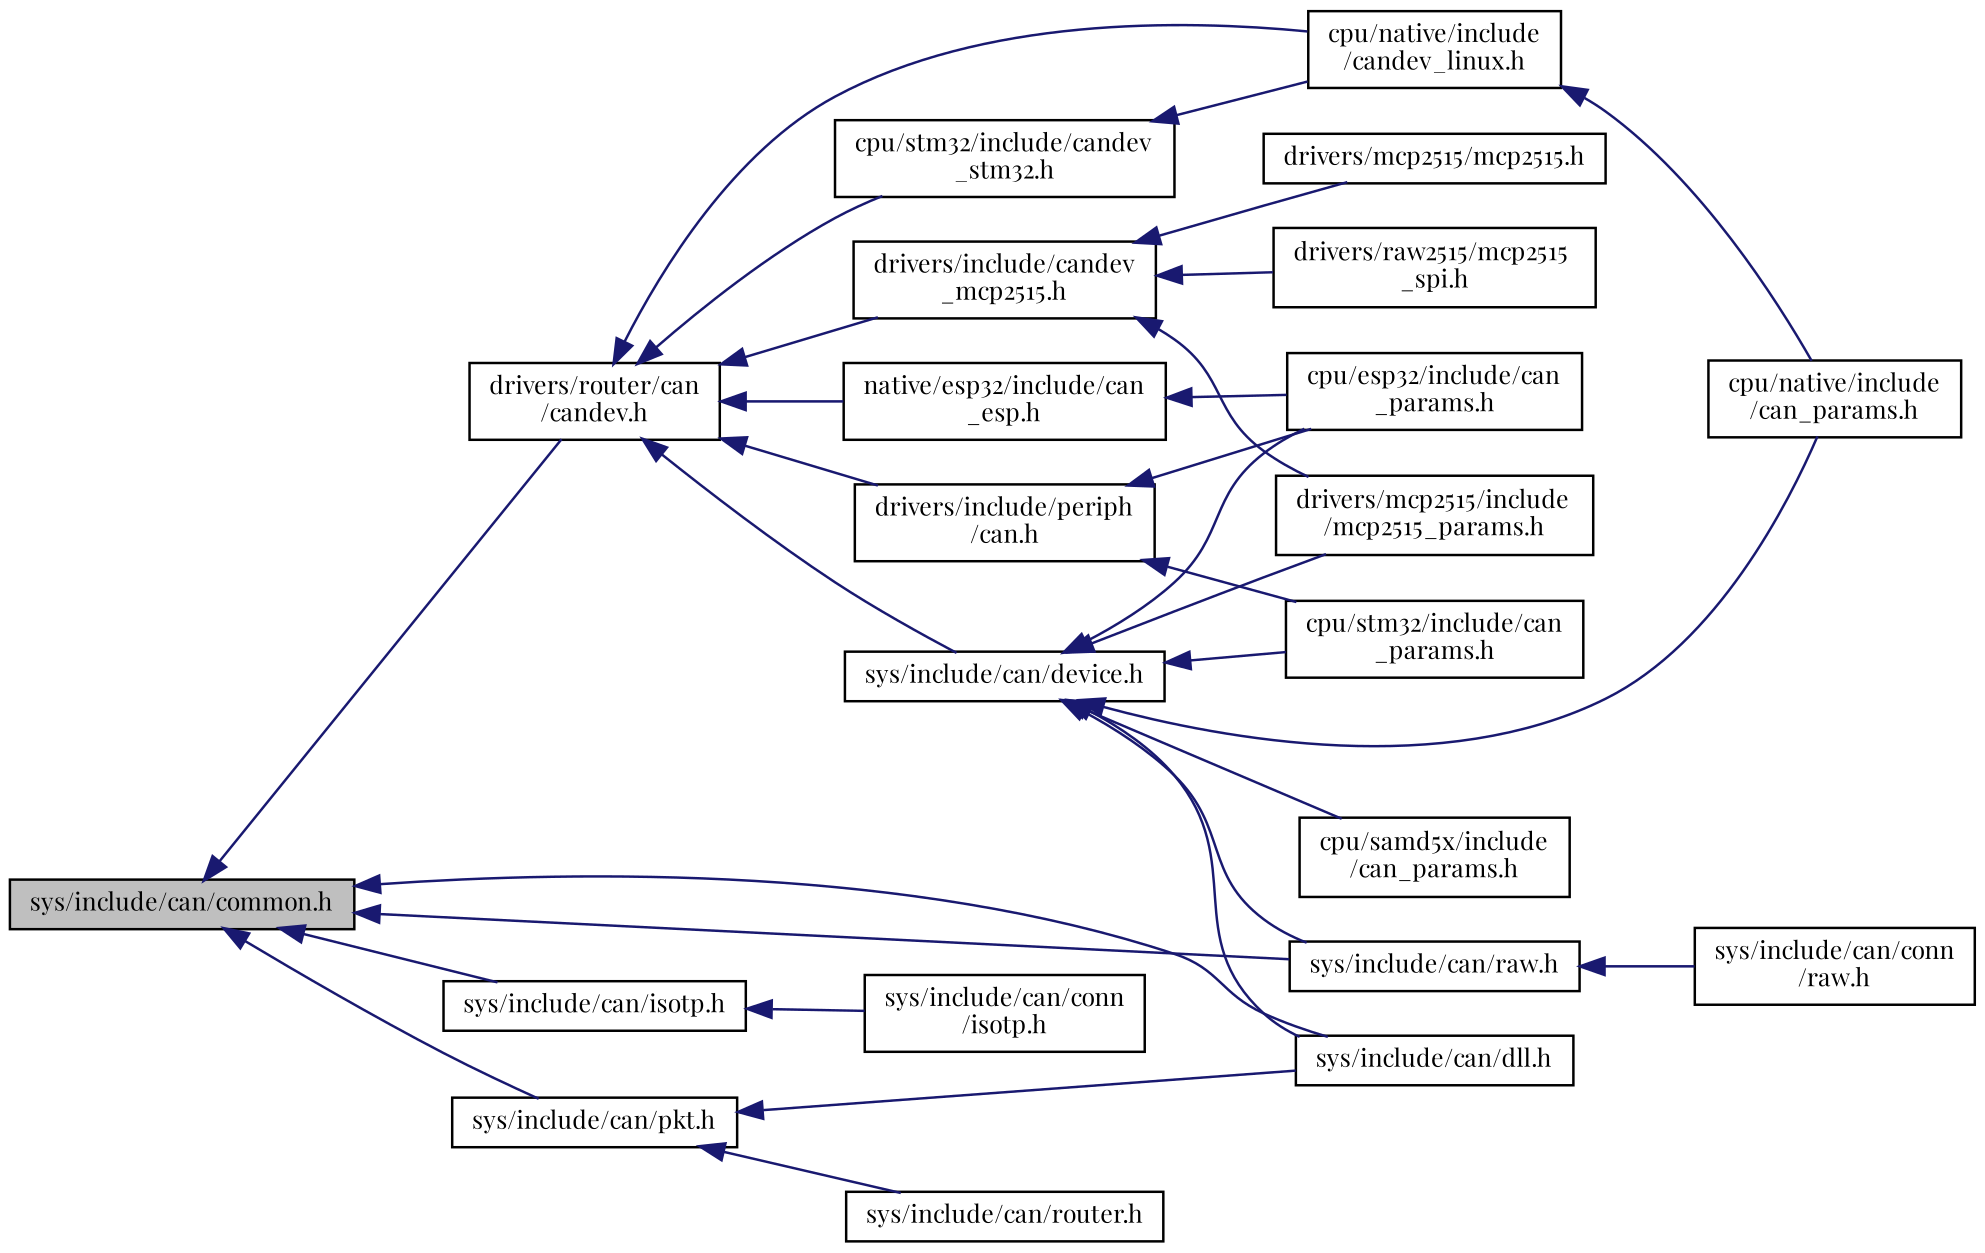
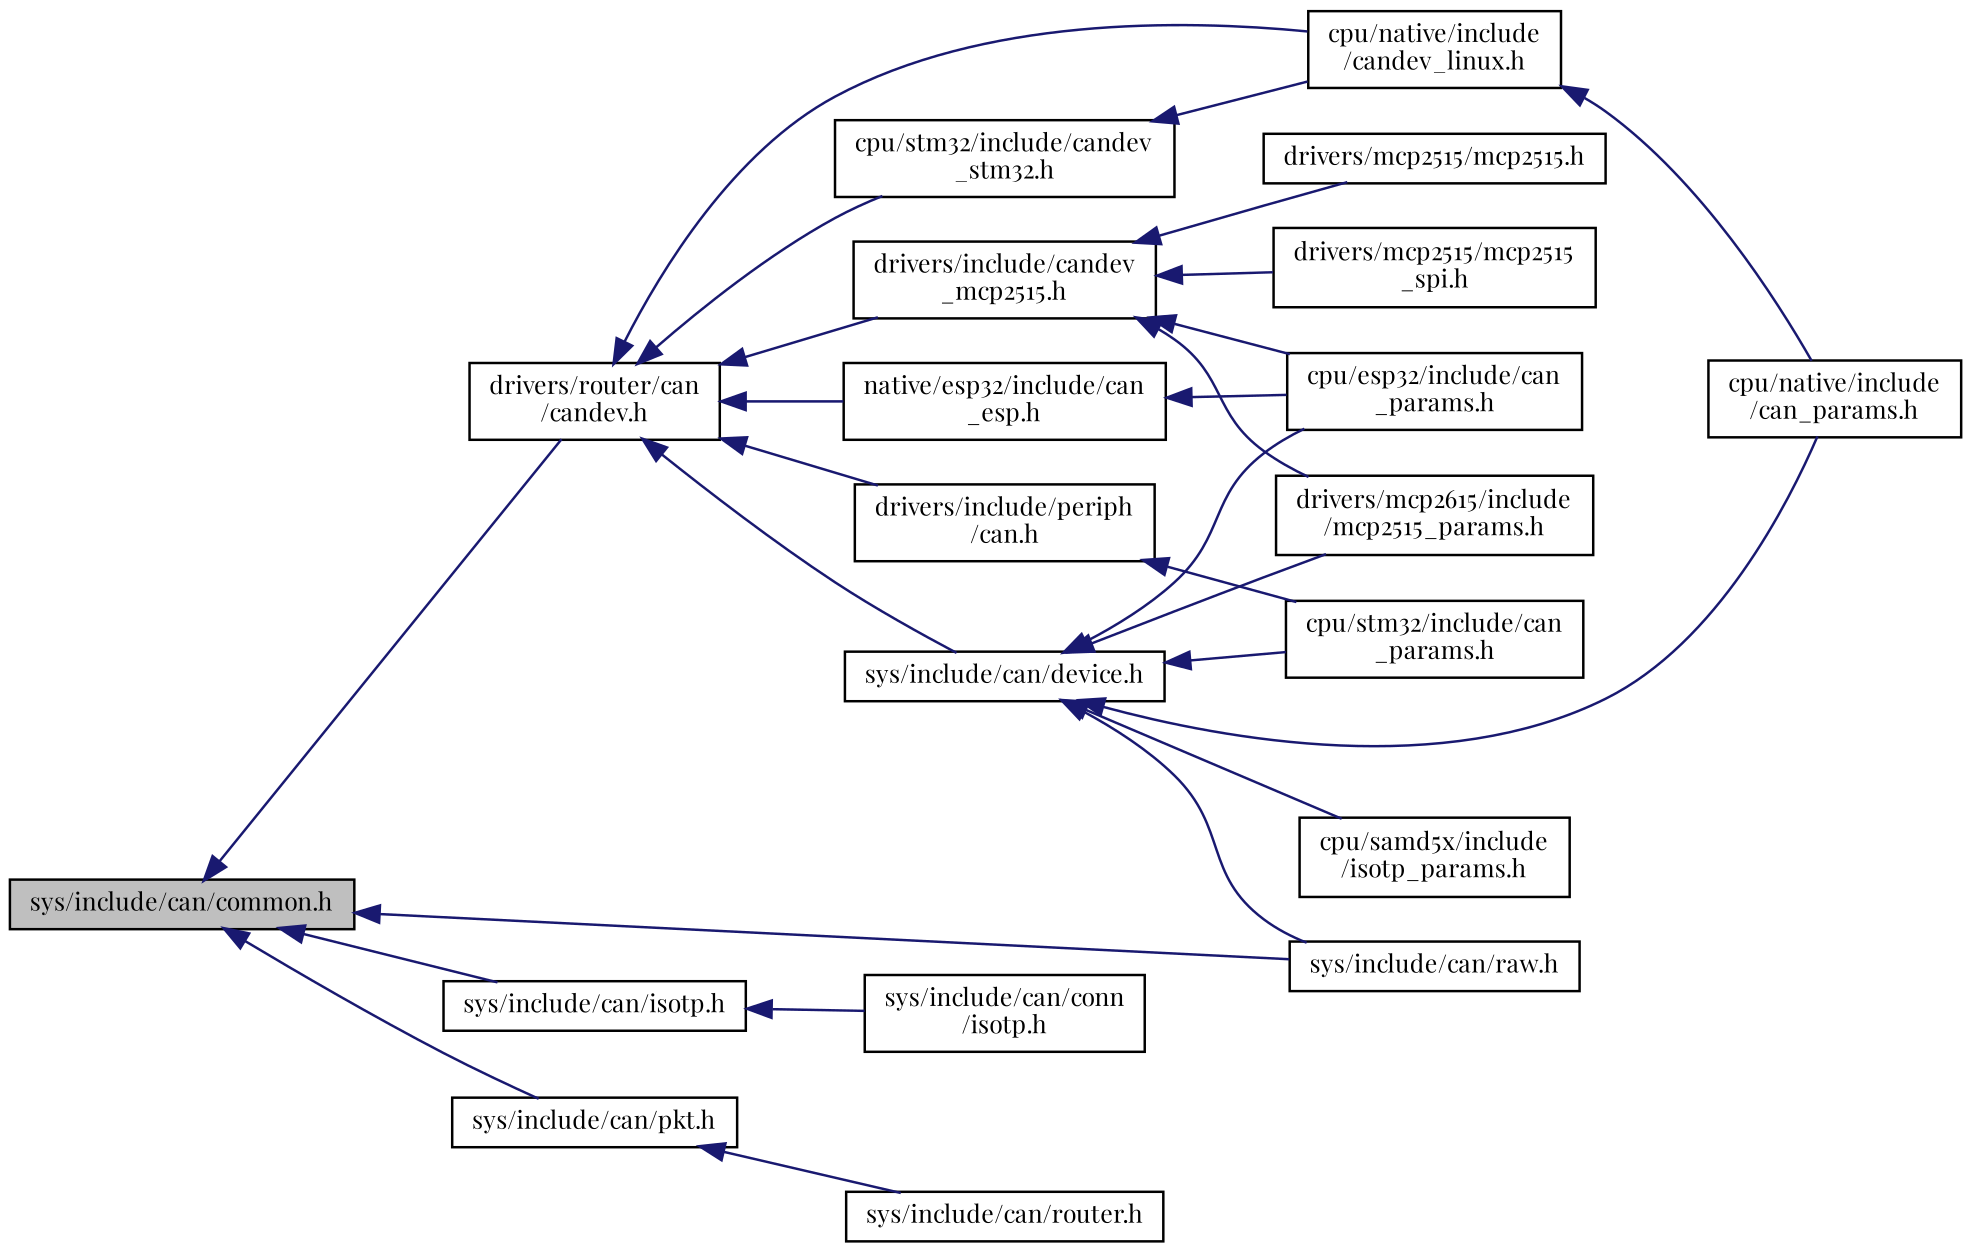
(1435, 268) -> (1435, 268)
(1232, 453) -> (1232, 339)
(1435, 515) -> (1435, 515)
(1435, 857) -> (1435, 857)
(1835, 966) -> none
(1435, 1060) -> none
